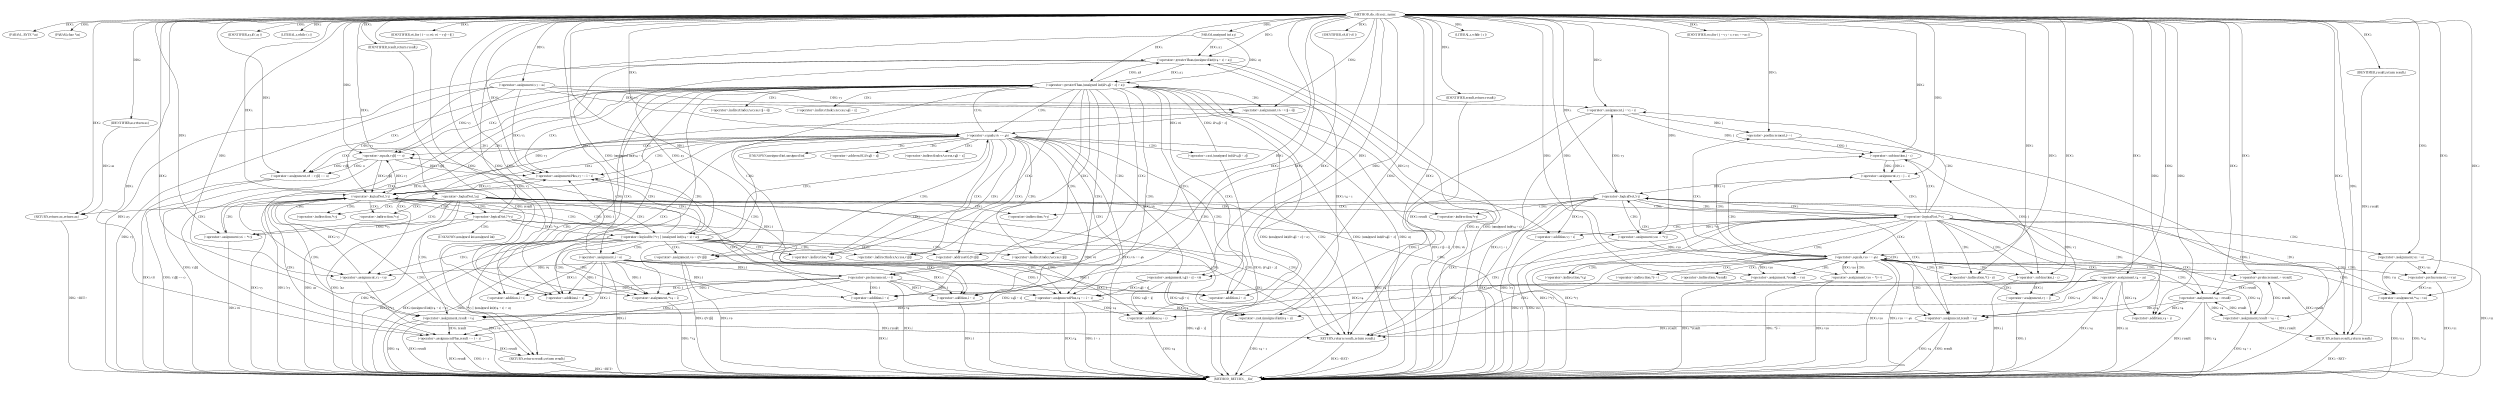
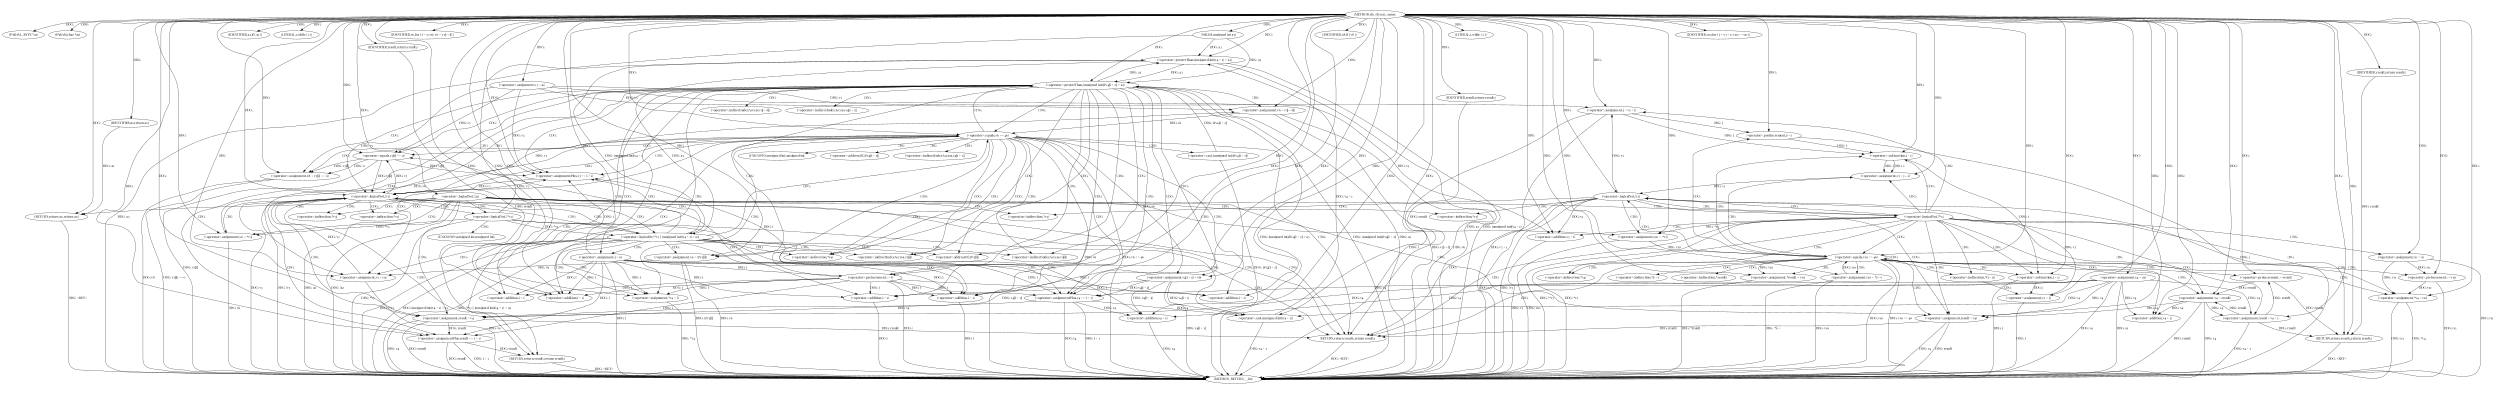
(1930, 23) -> (1528, 72)
(1135, 73) -> (1135, 73)
(1203, 182) -> (1168, 221)
(116, 354) -> none
